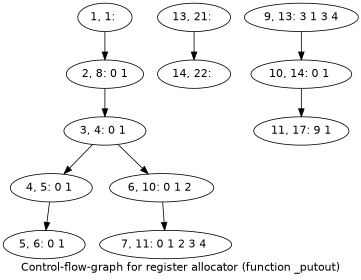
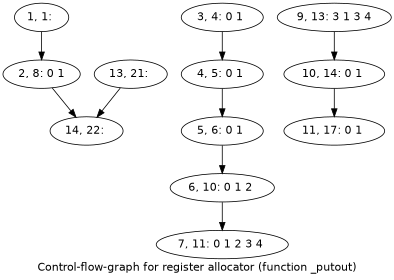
(105, 99) -> (62, 99)
(301, 131) -> (334, 131)
(130, 156) -> (222, 155)
